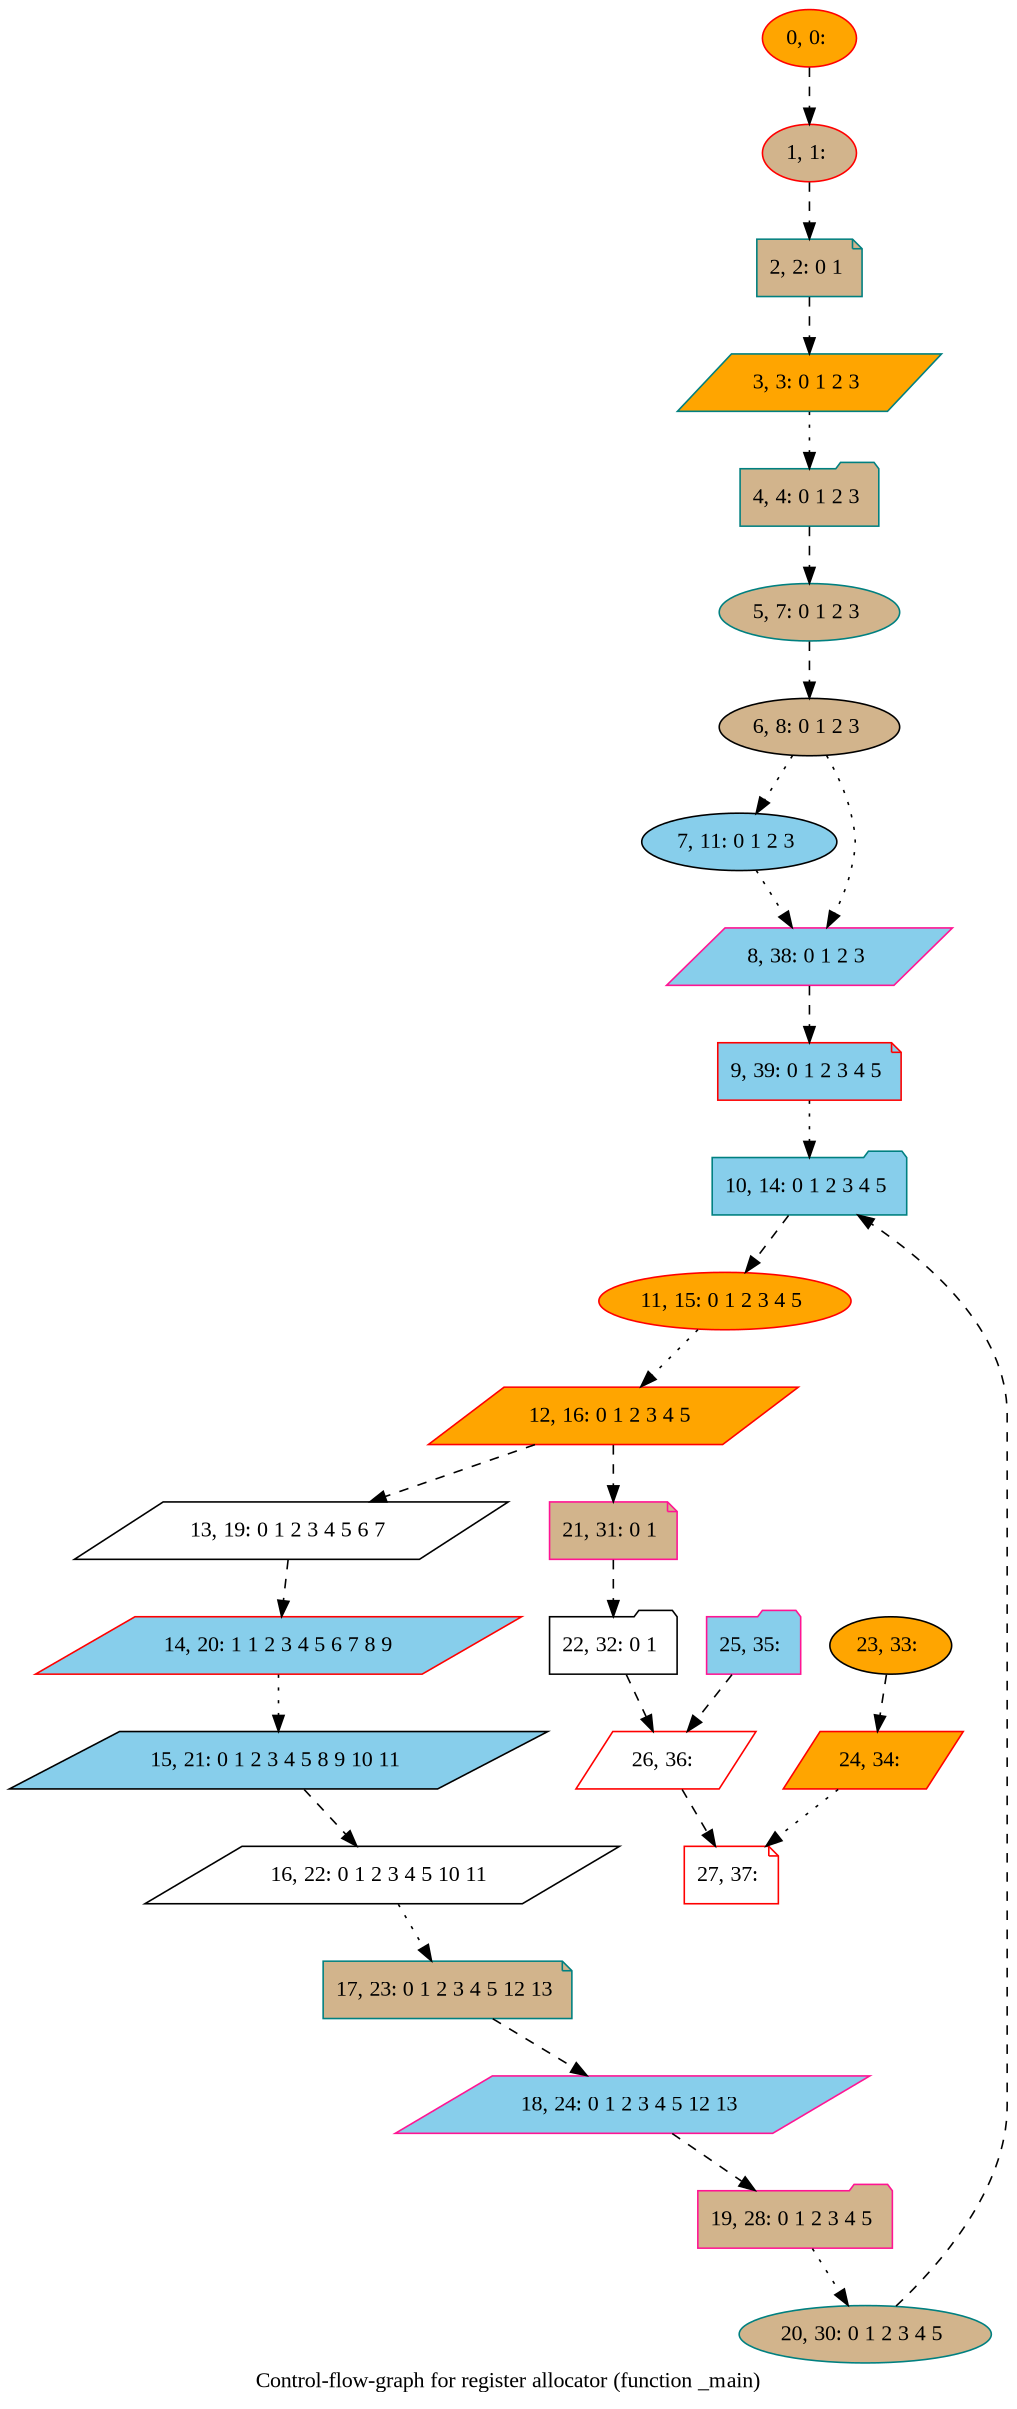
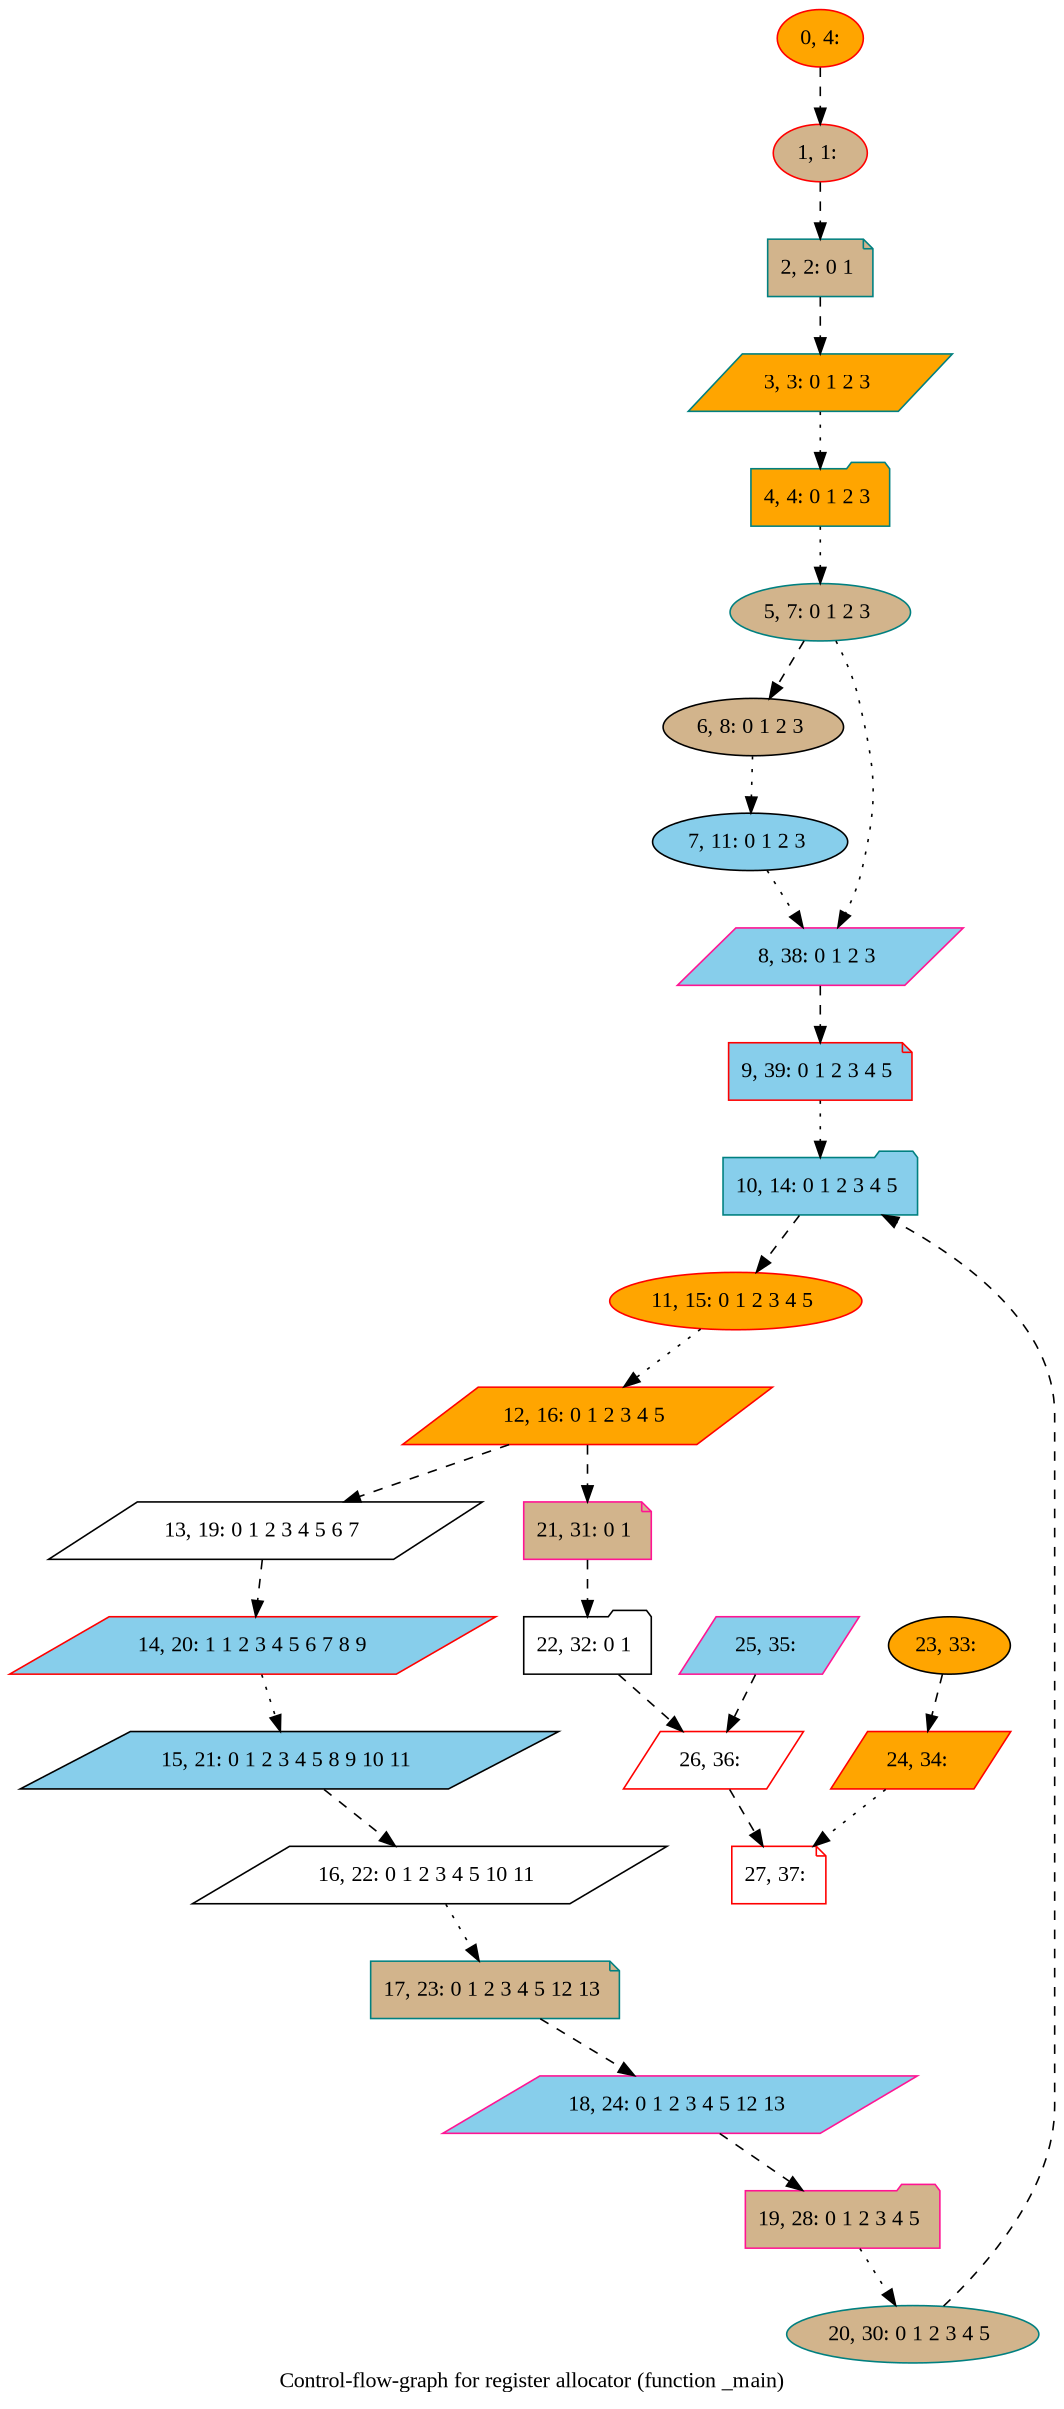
(809, 38) -> (820, 38)
(809, 497) -> (820, 497)
(809, 547) -> (820, 547)
(855, 833) -> (872, 776)
(754, 1645) -> (769, 1645)
